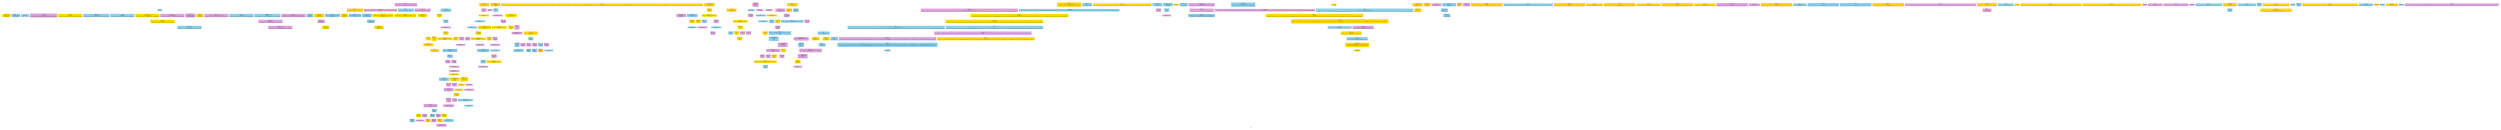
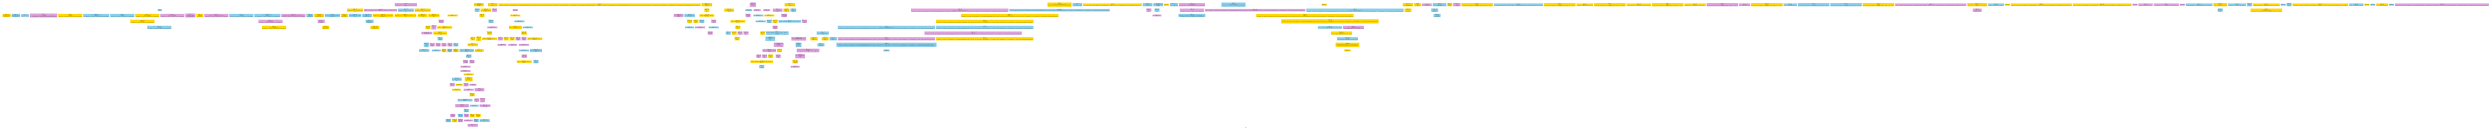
(423, 10) -> (423, 10)
(446, 10) -> (486, 10)
(498, 15) -> (453, 15)
(280, 27) -> (274, 27)
(529, 51) -> (444, 51)
(483, 67) -> none
(454, 79) -> none
(440, 121) -> (448, 121)
